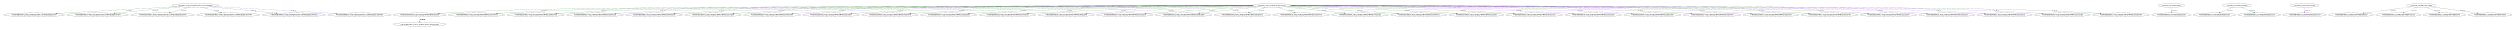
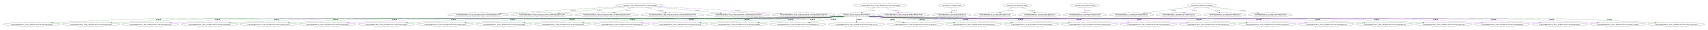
(643, 8) -> (869, 10)
